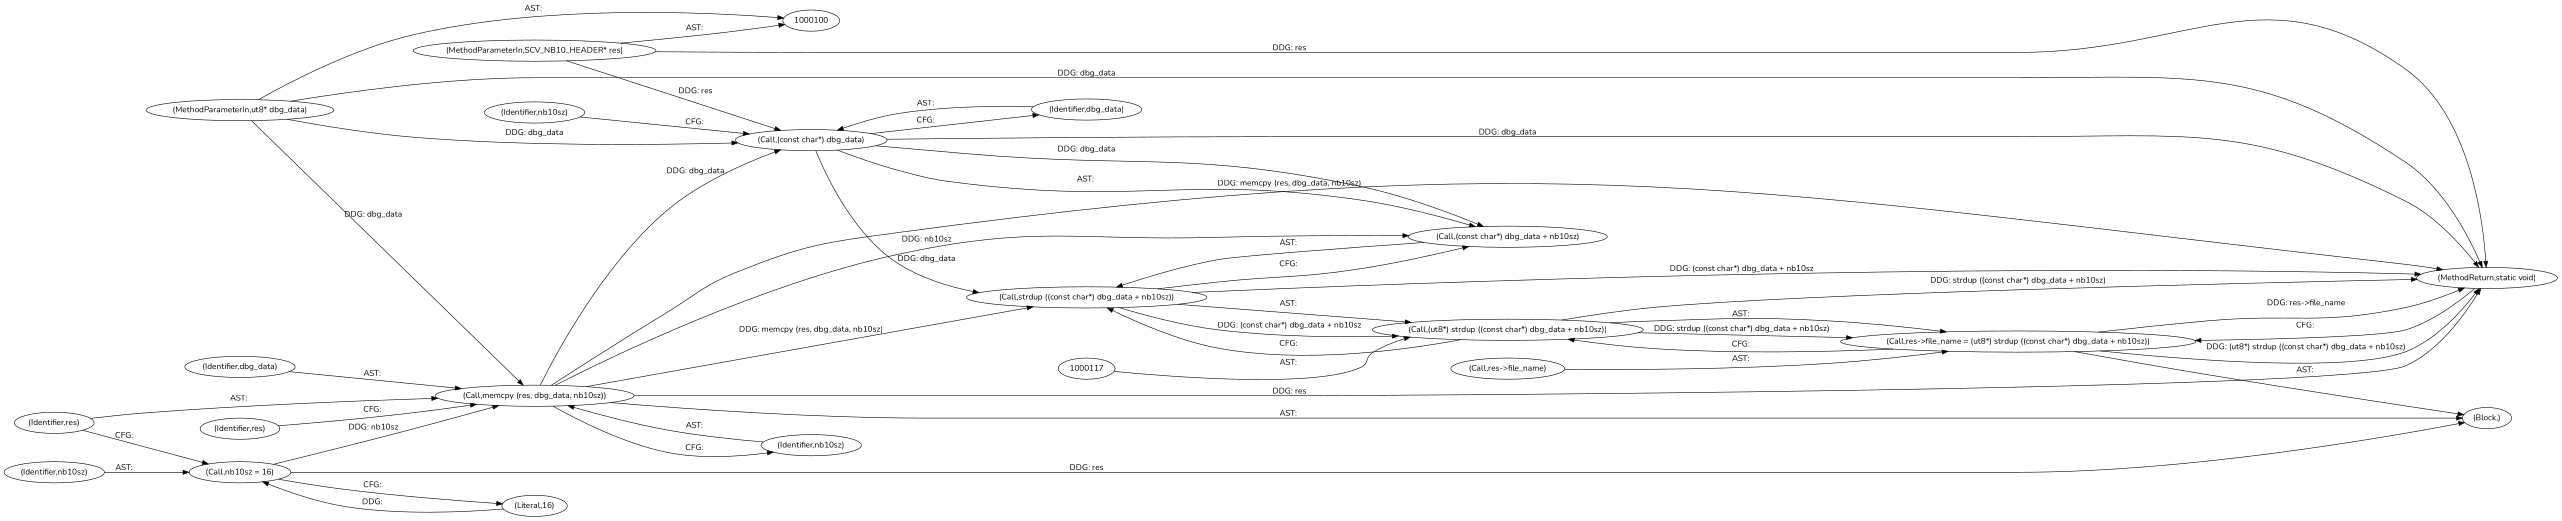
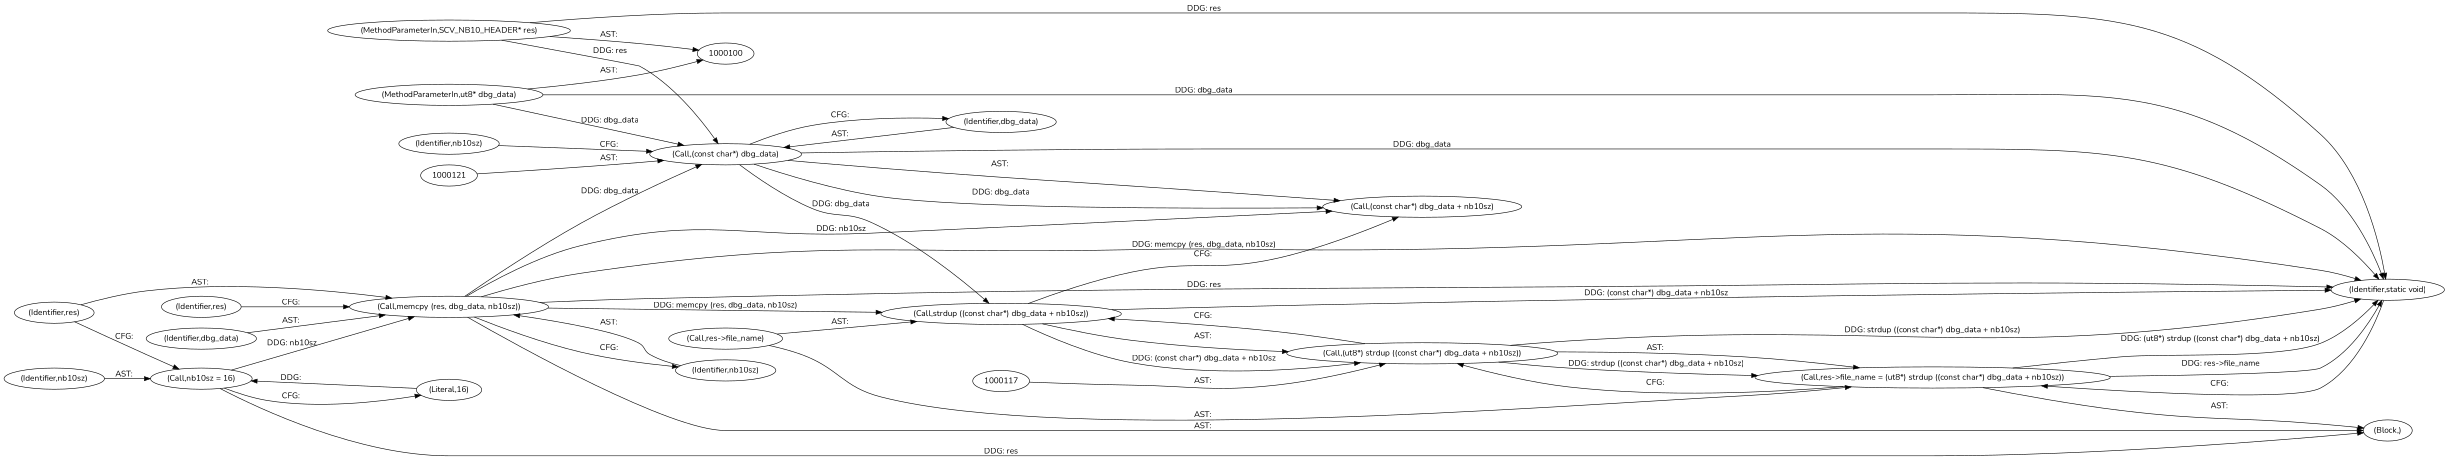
none -> (449, 175)
(385, 251) -> none
(1271, 254) -> (844, 328)
(2487, 278) -> (2388, 290)
